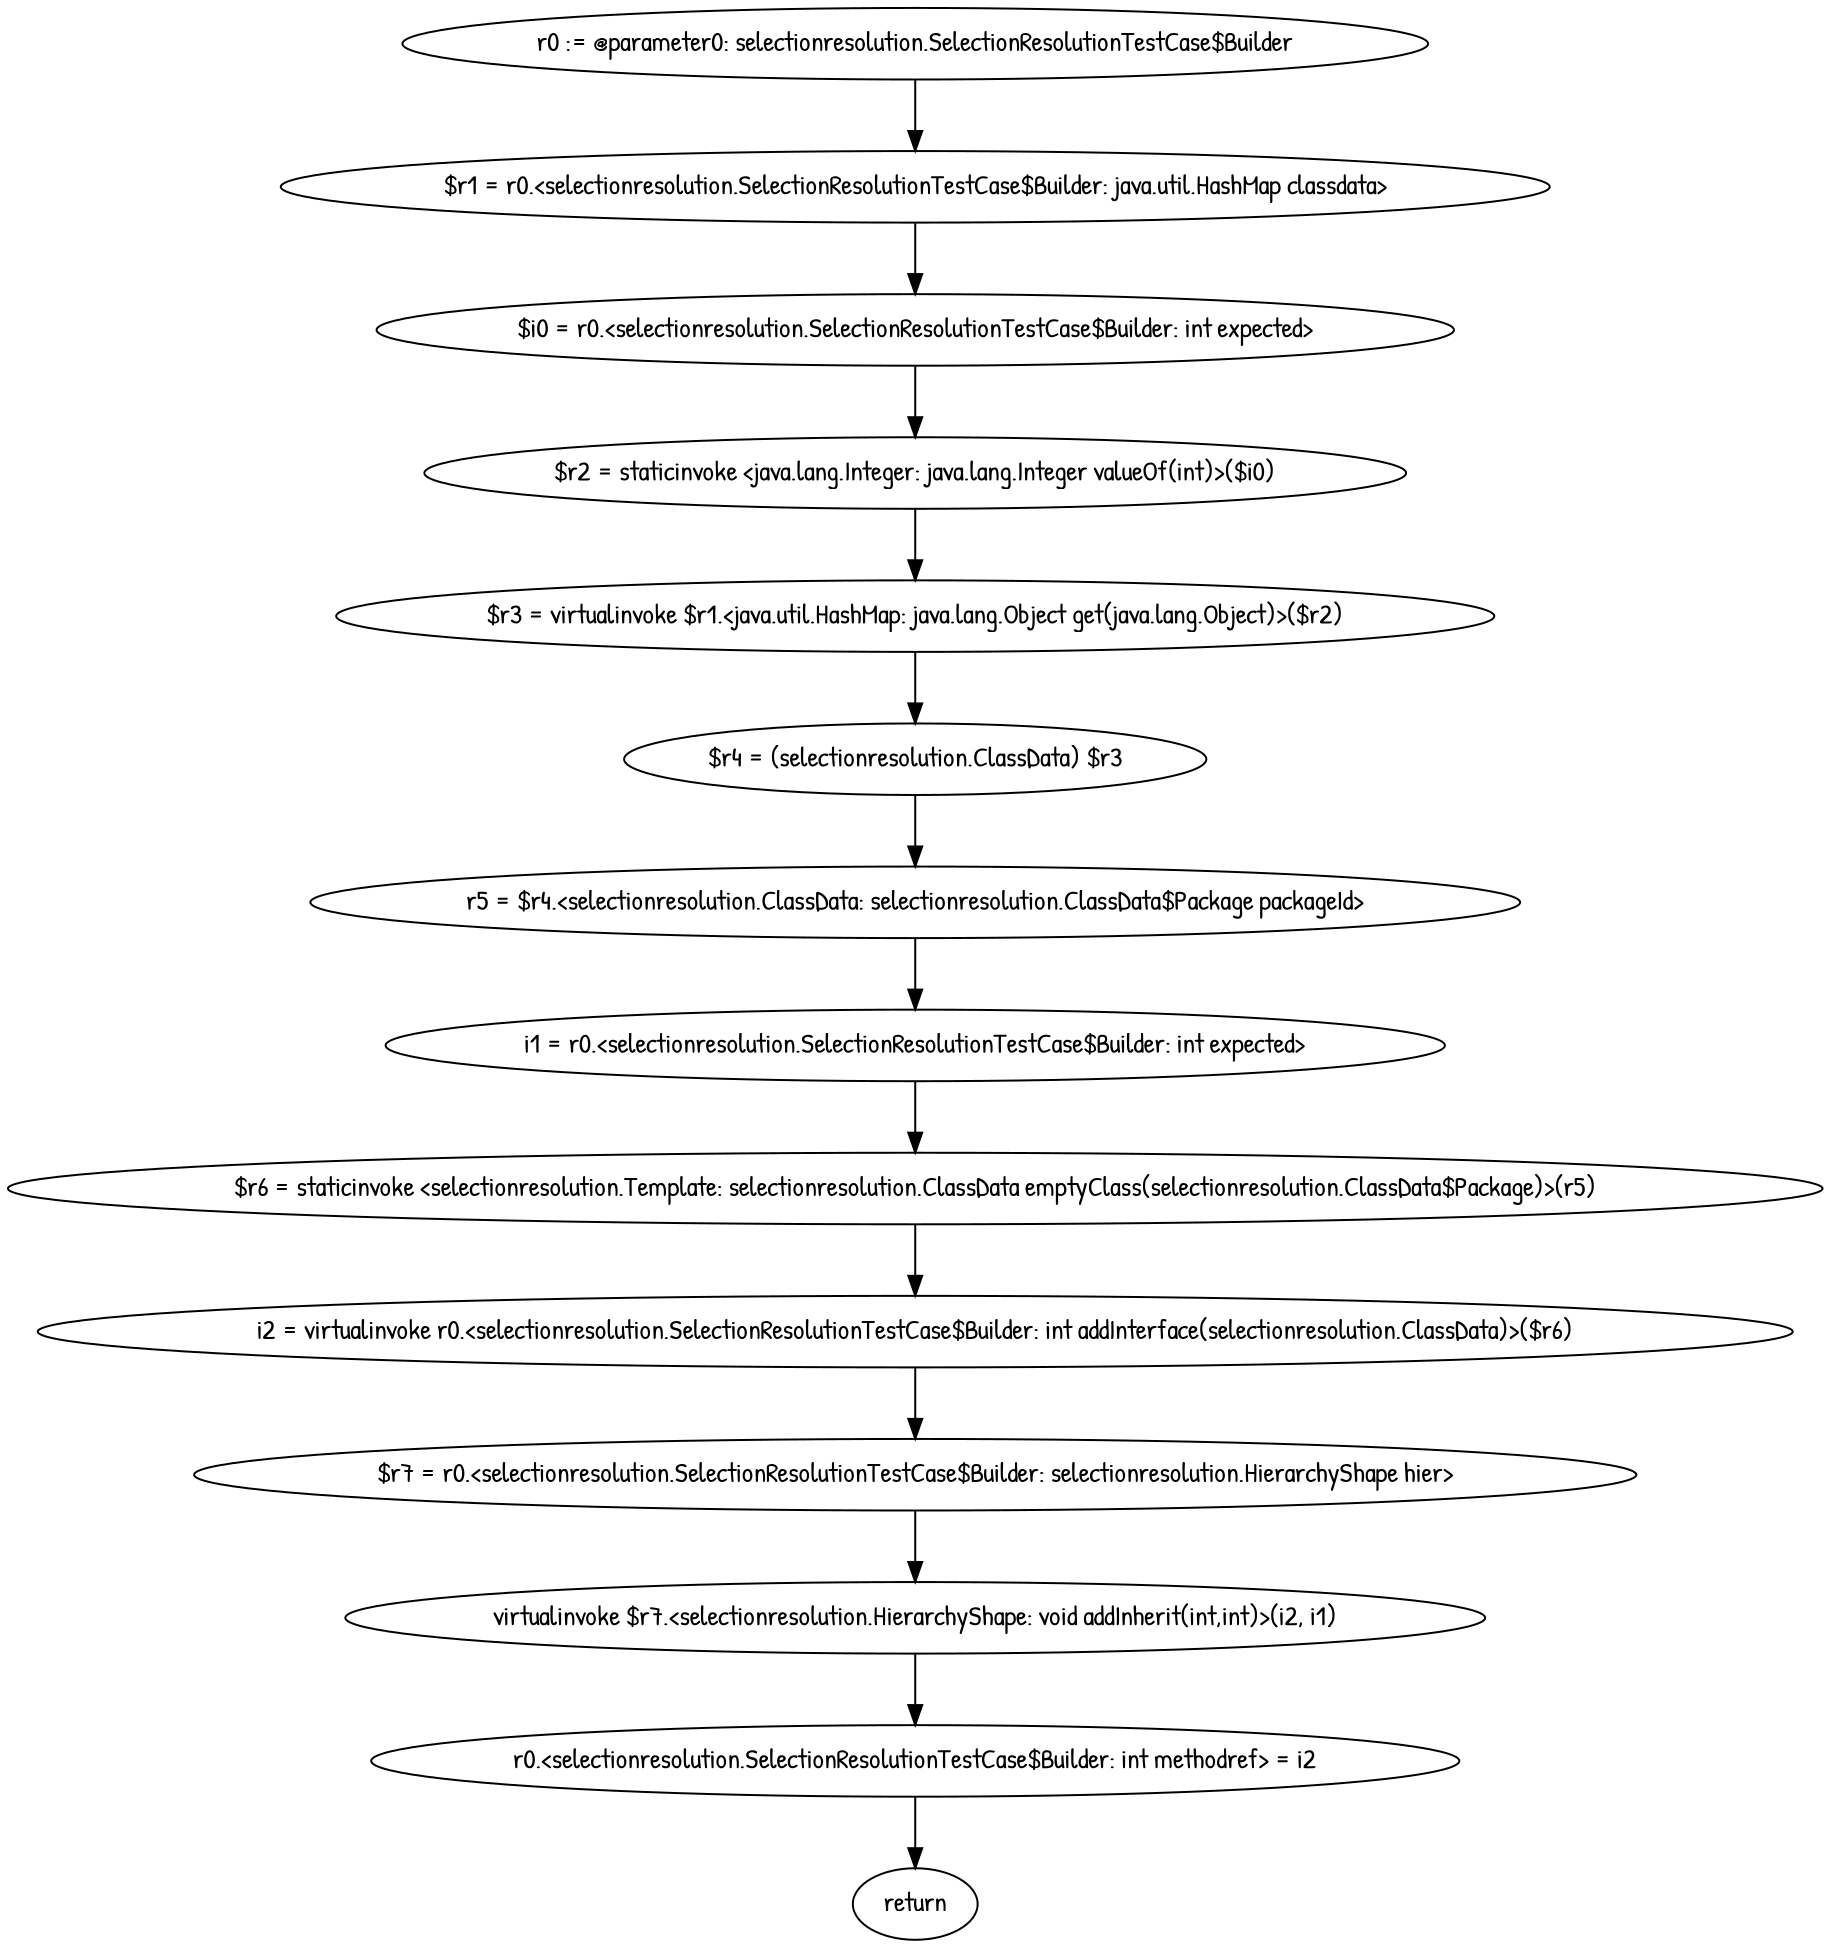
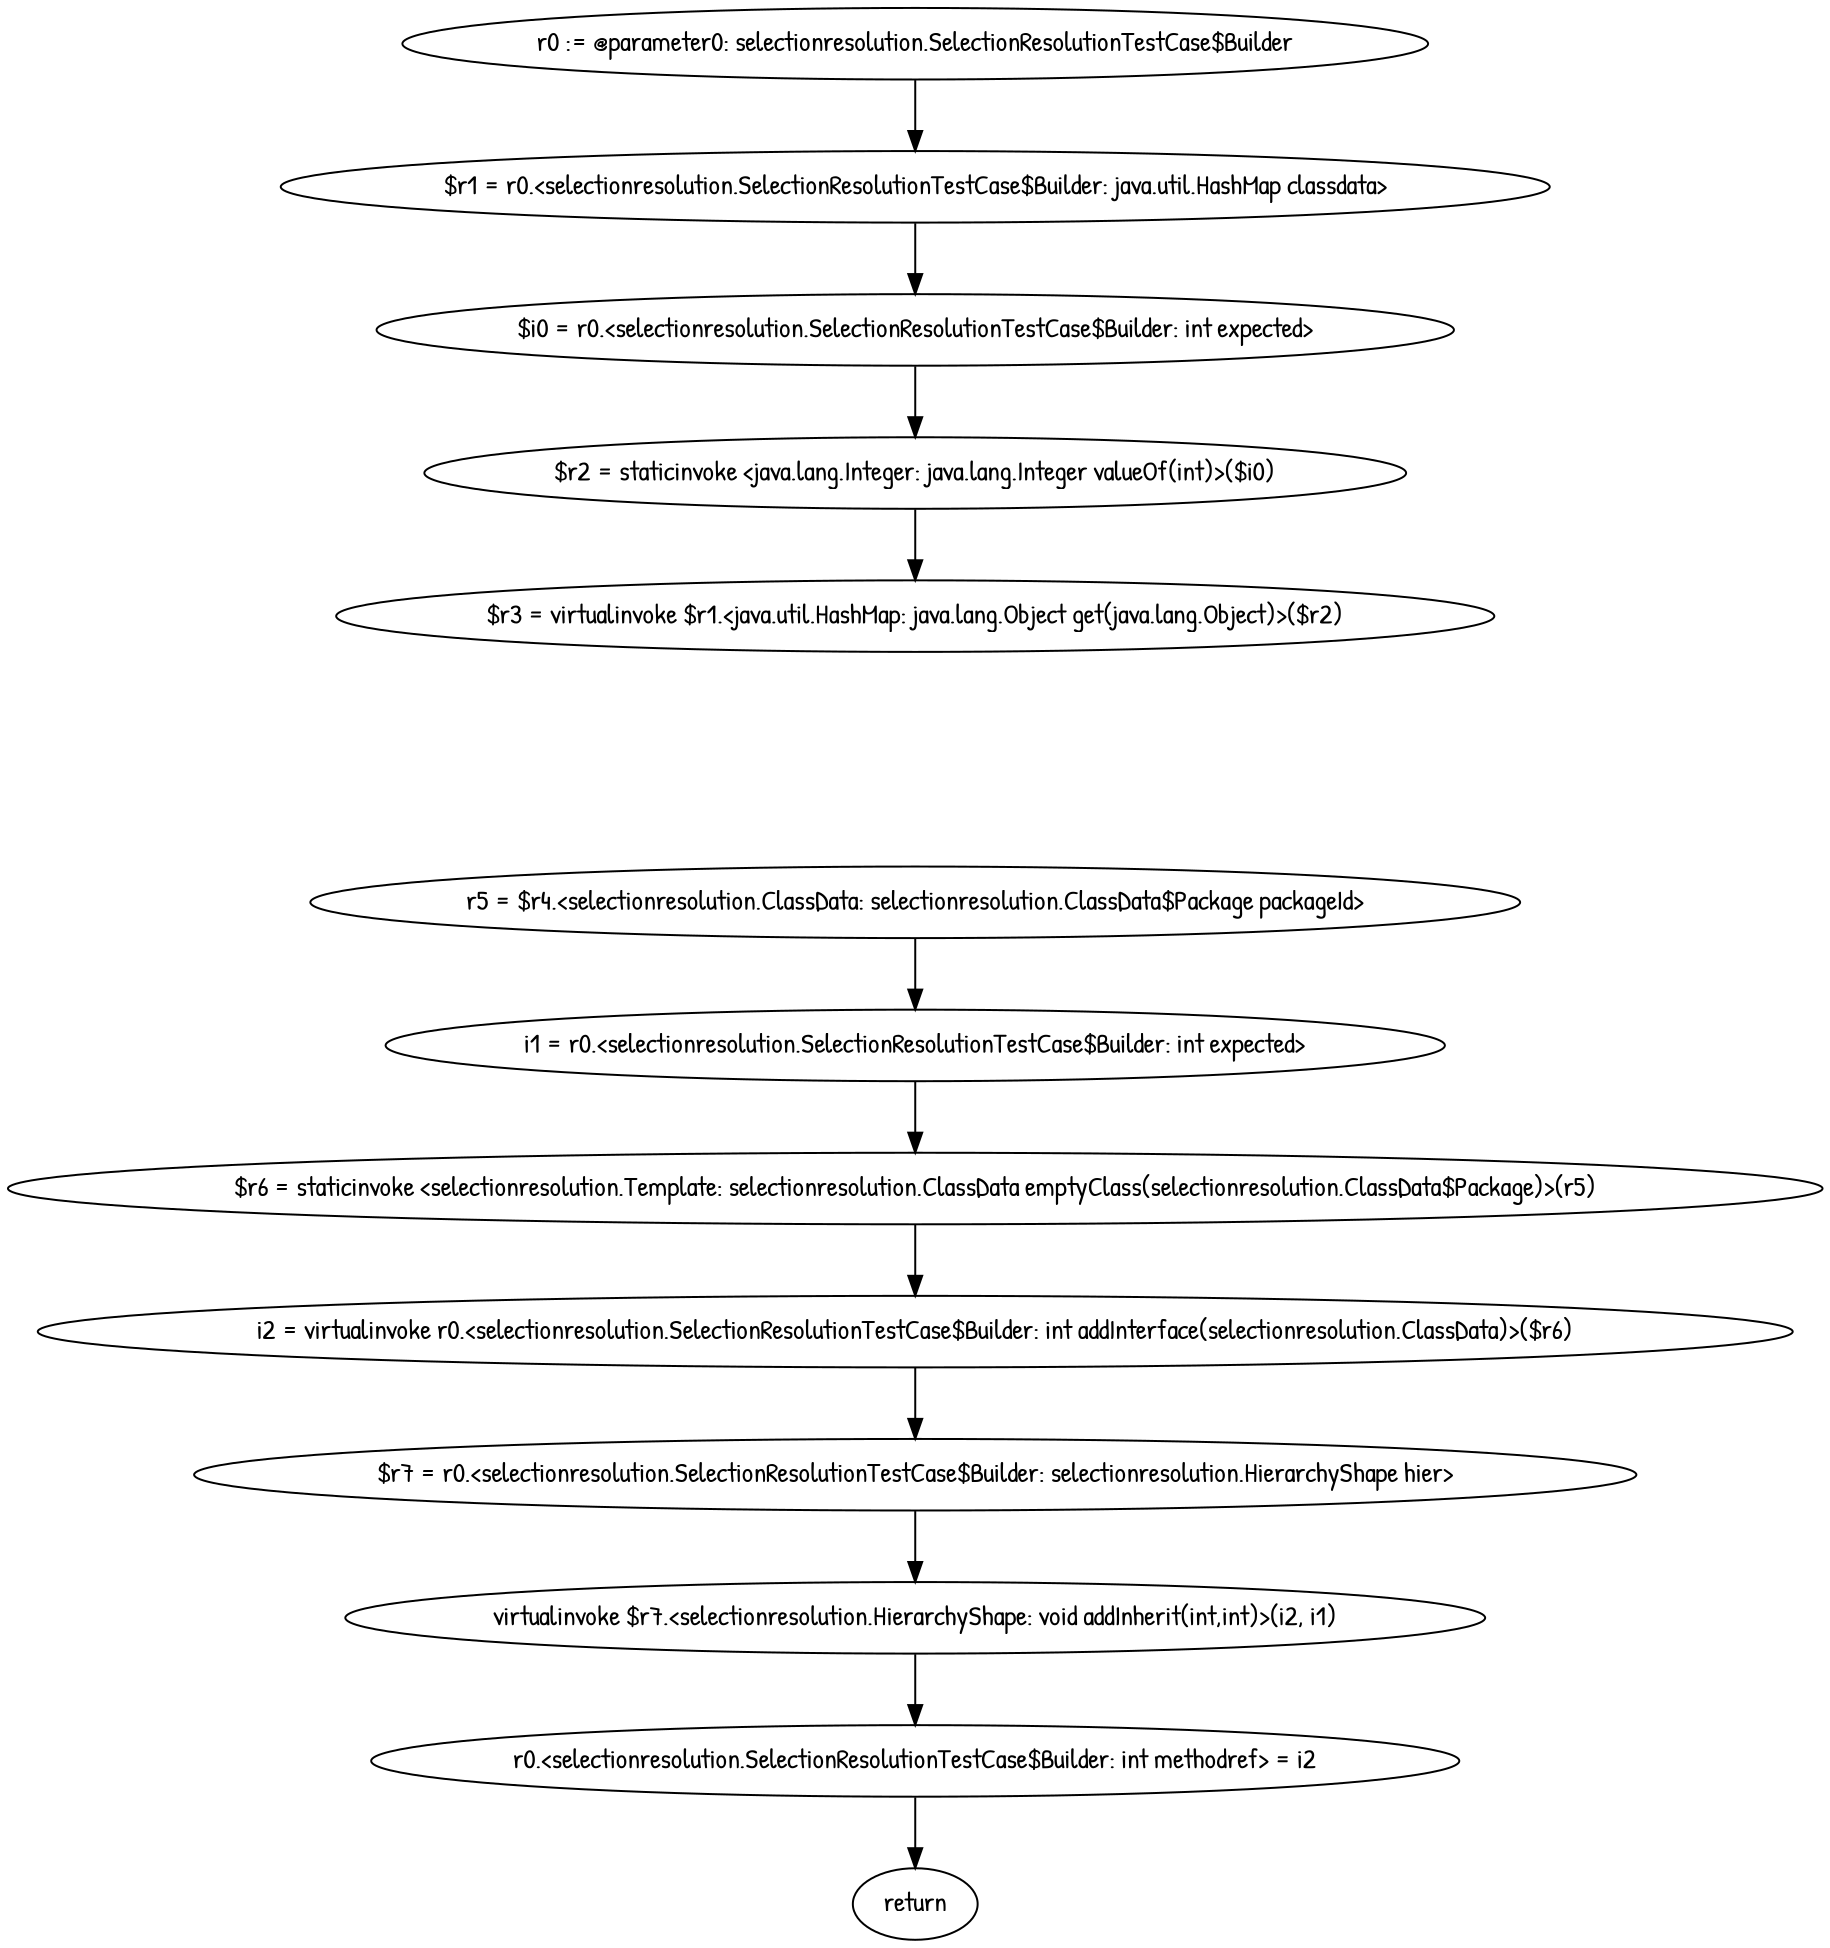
(915, 759) -> none
